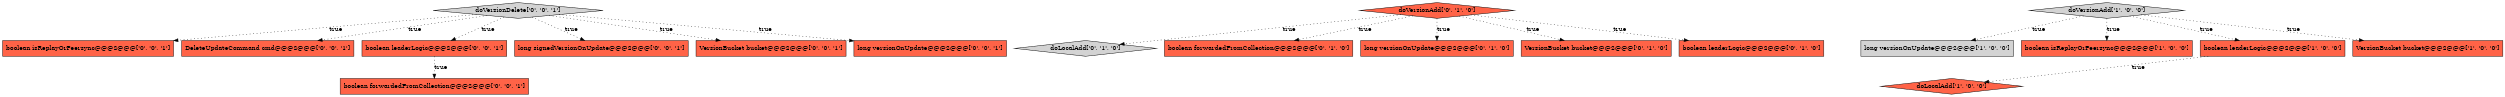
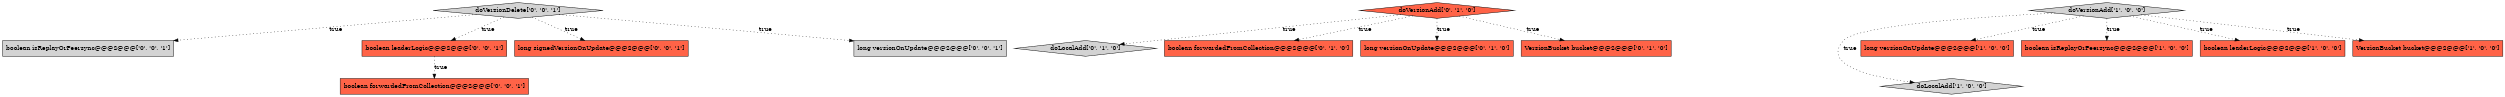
(88, 48) -> (88, 48)
(268, 48) -> none
(771, 48) -> none
(930, 48) -> (930, 48)
(1751, 48) -> none
(1937, 48) -> (1937, 48)
(2099, 69) -> (1901, 26)
(1952, 86) -> (1952, 86)
